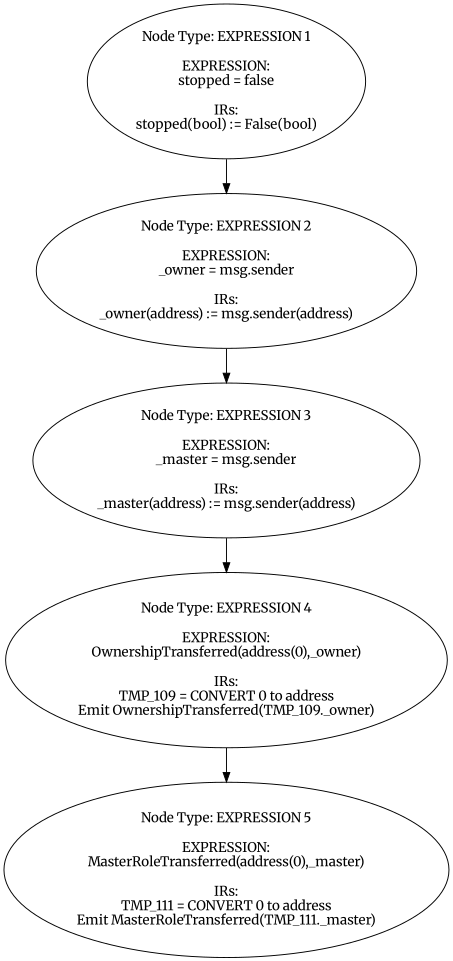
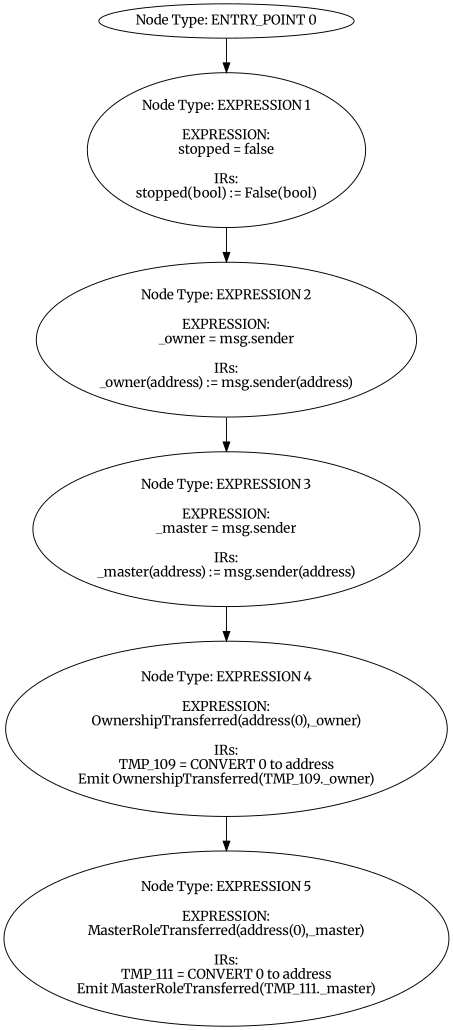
none -> (226, 21)
